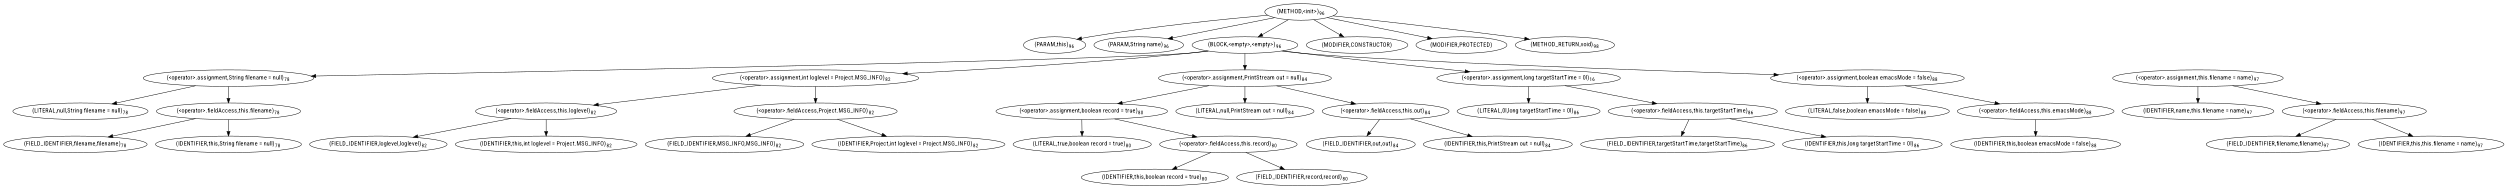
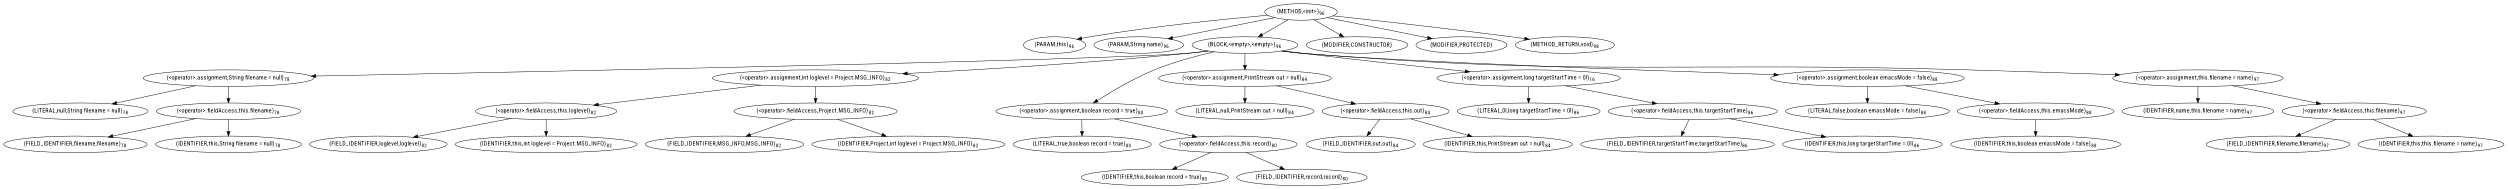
none -> (1698, 67)
(1166, 94) -> (1153, 70)
